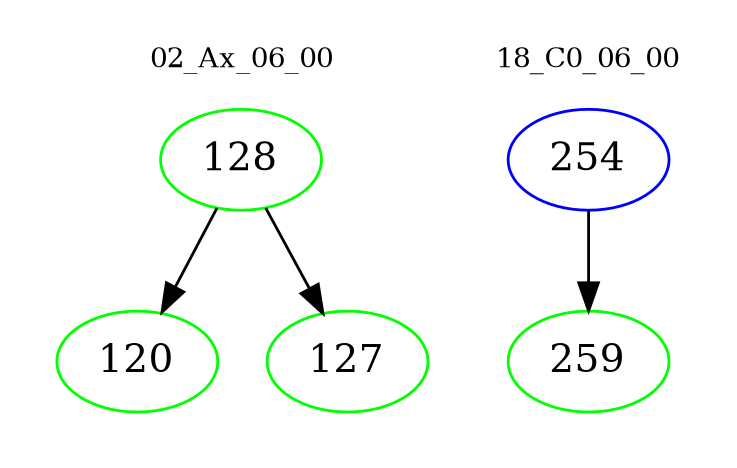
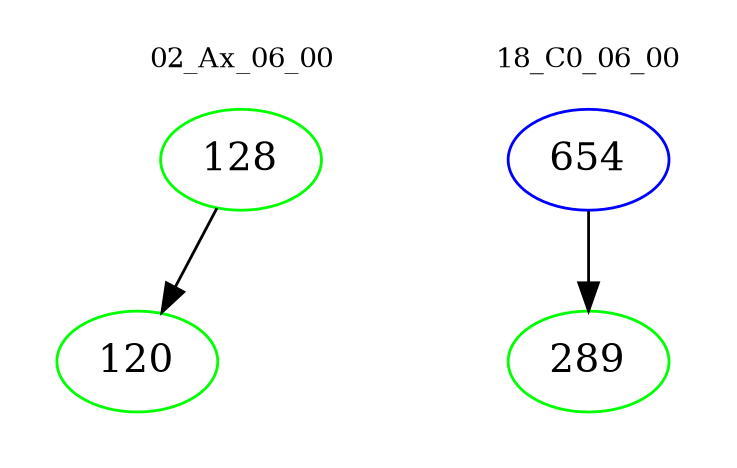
(589, 160) -> (589, 160)
(348, 362) -> none
(589, 362) -> (589, 362)
